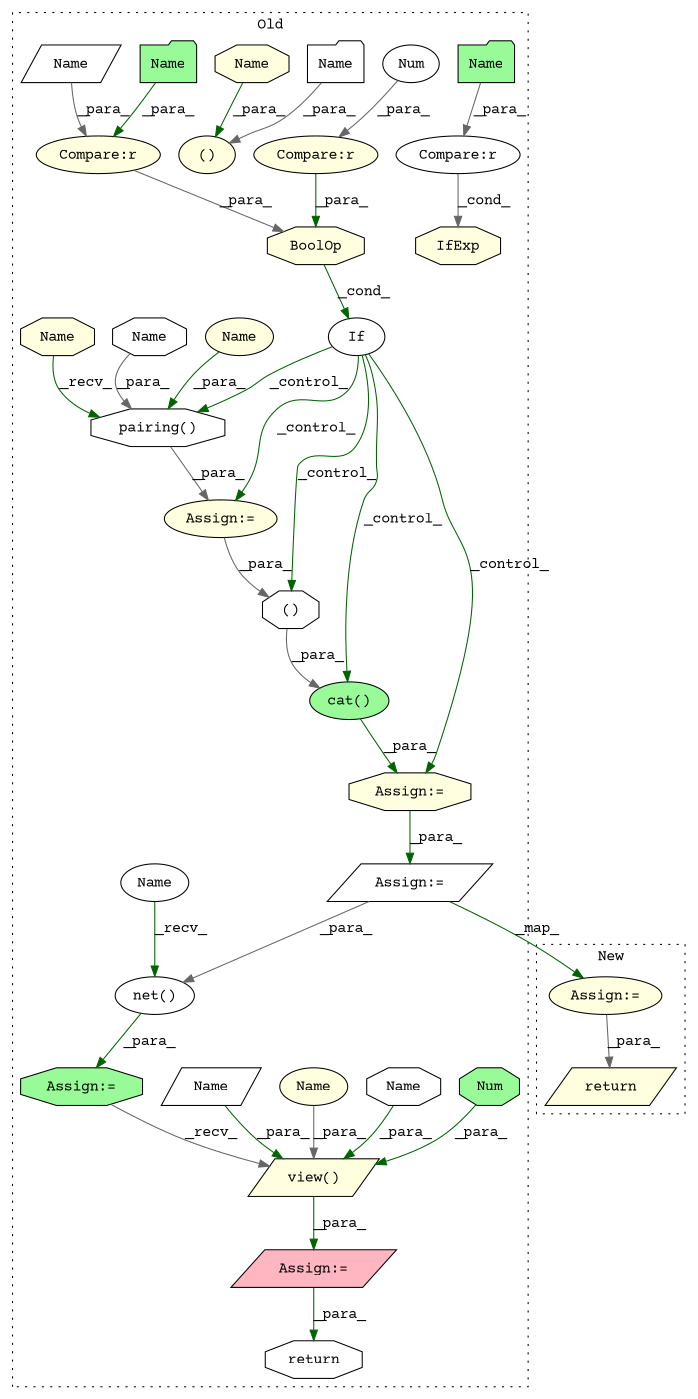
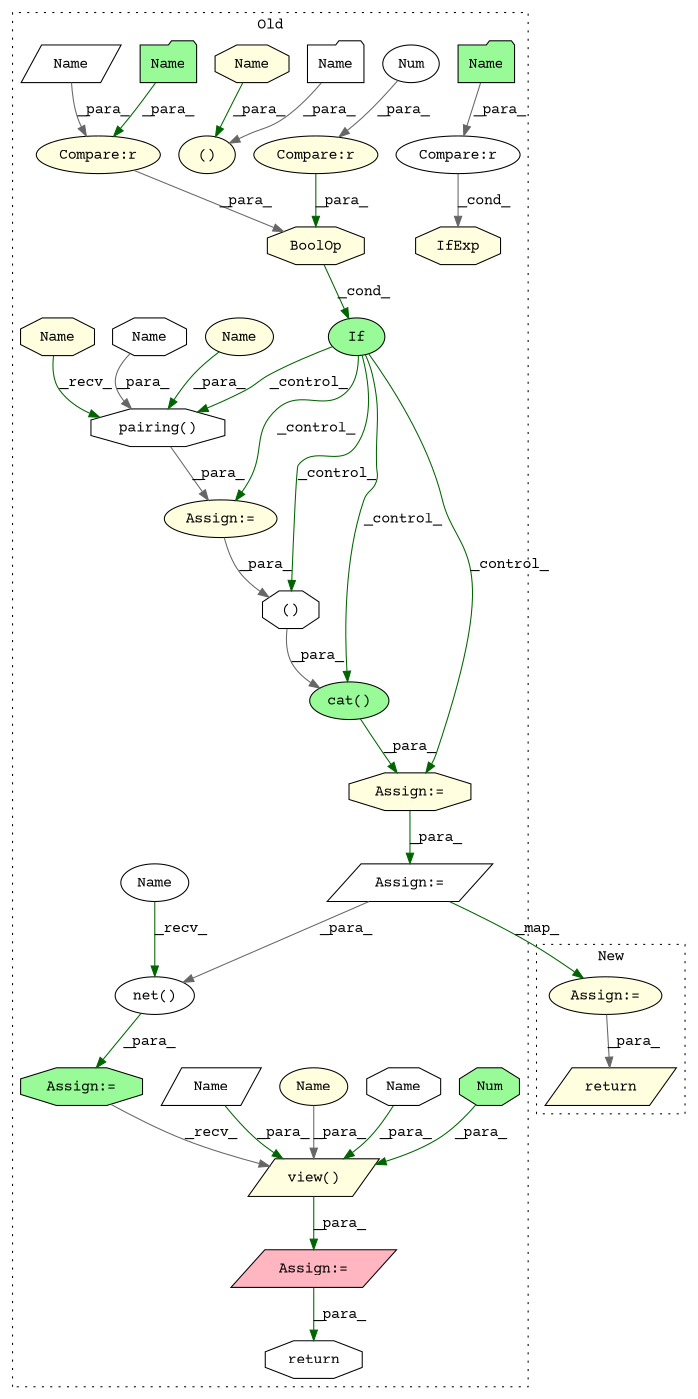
(357, 337) -> (357, 337)
